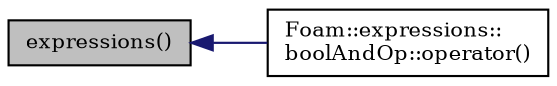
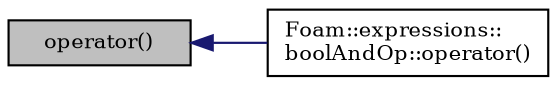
(100, 43) -> (100, 43)
